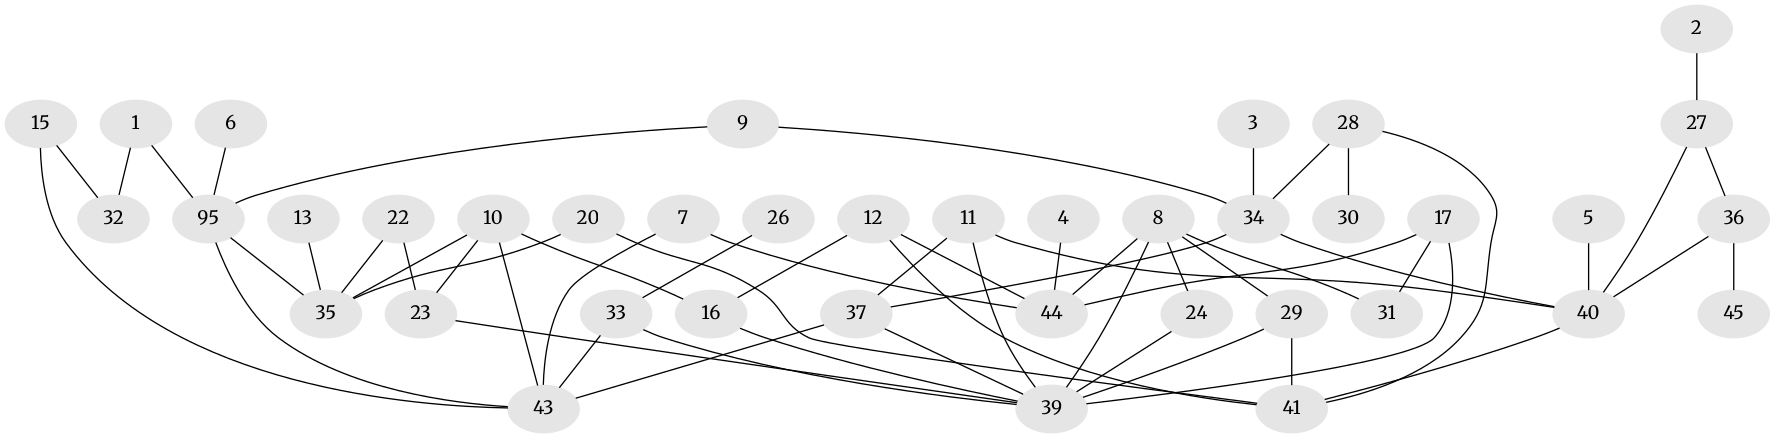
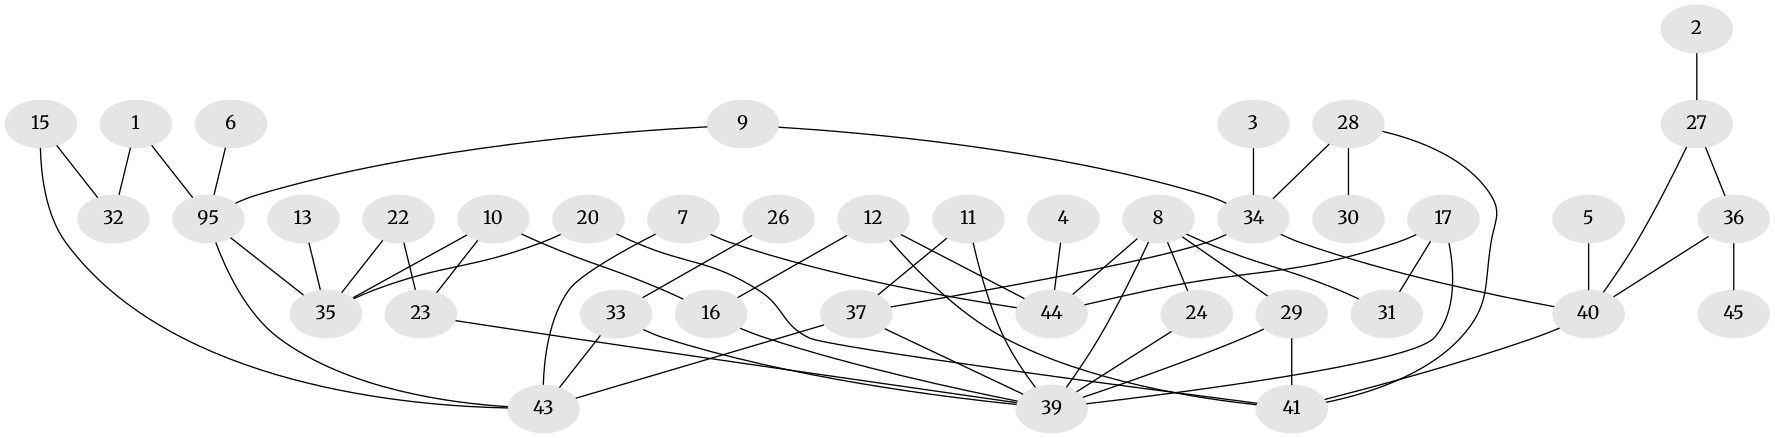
(1344, 282) -> none
(519, 314) -> none
